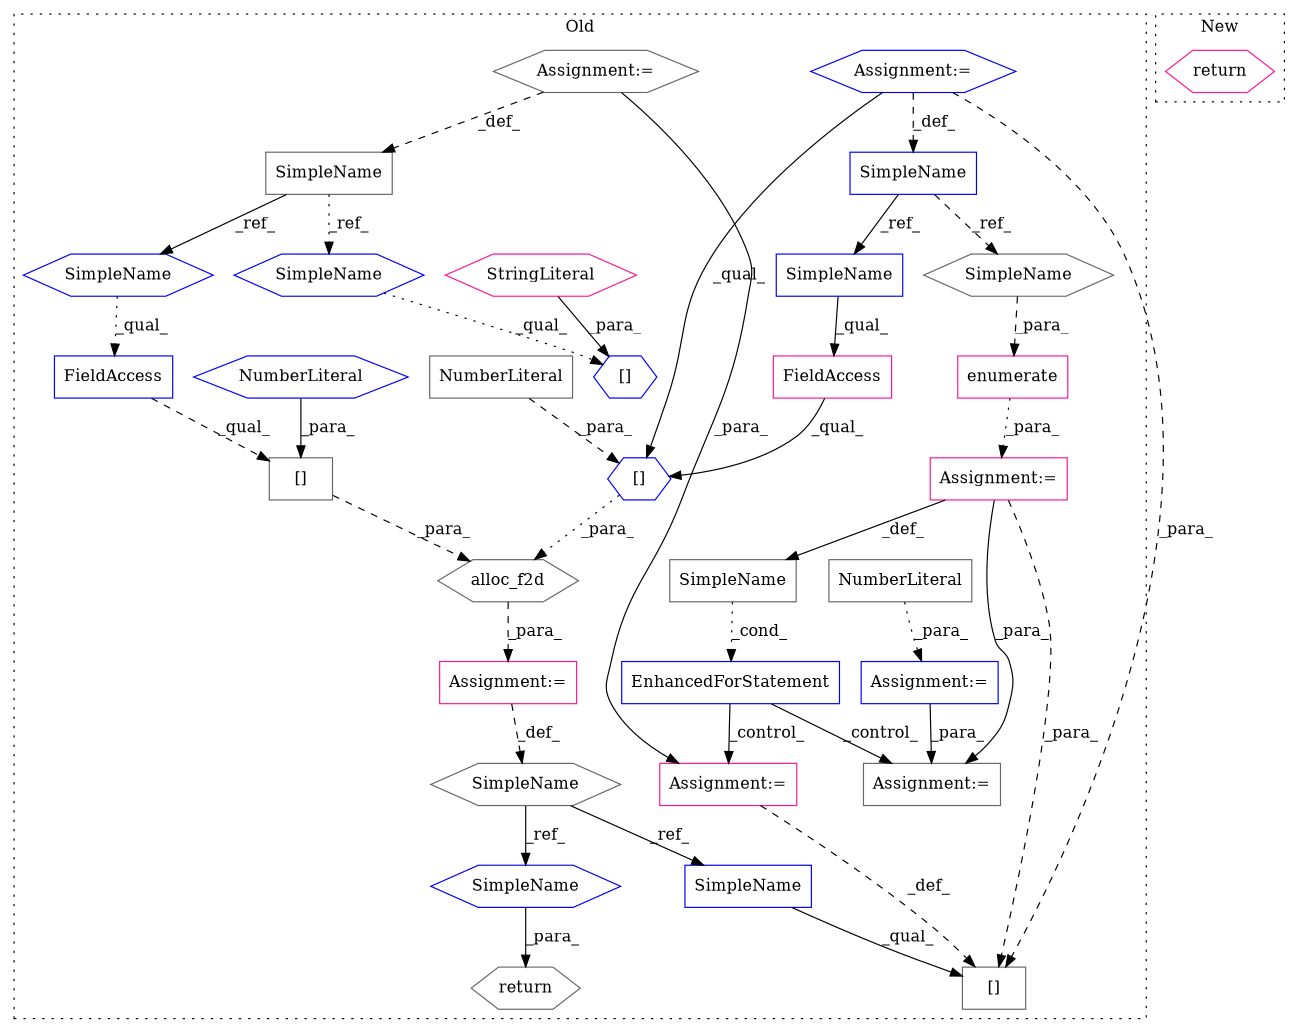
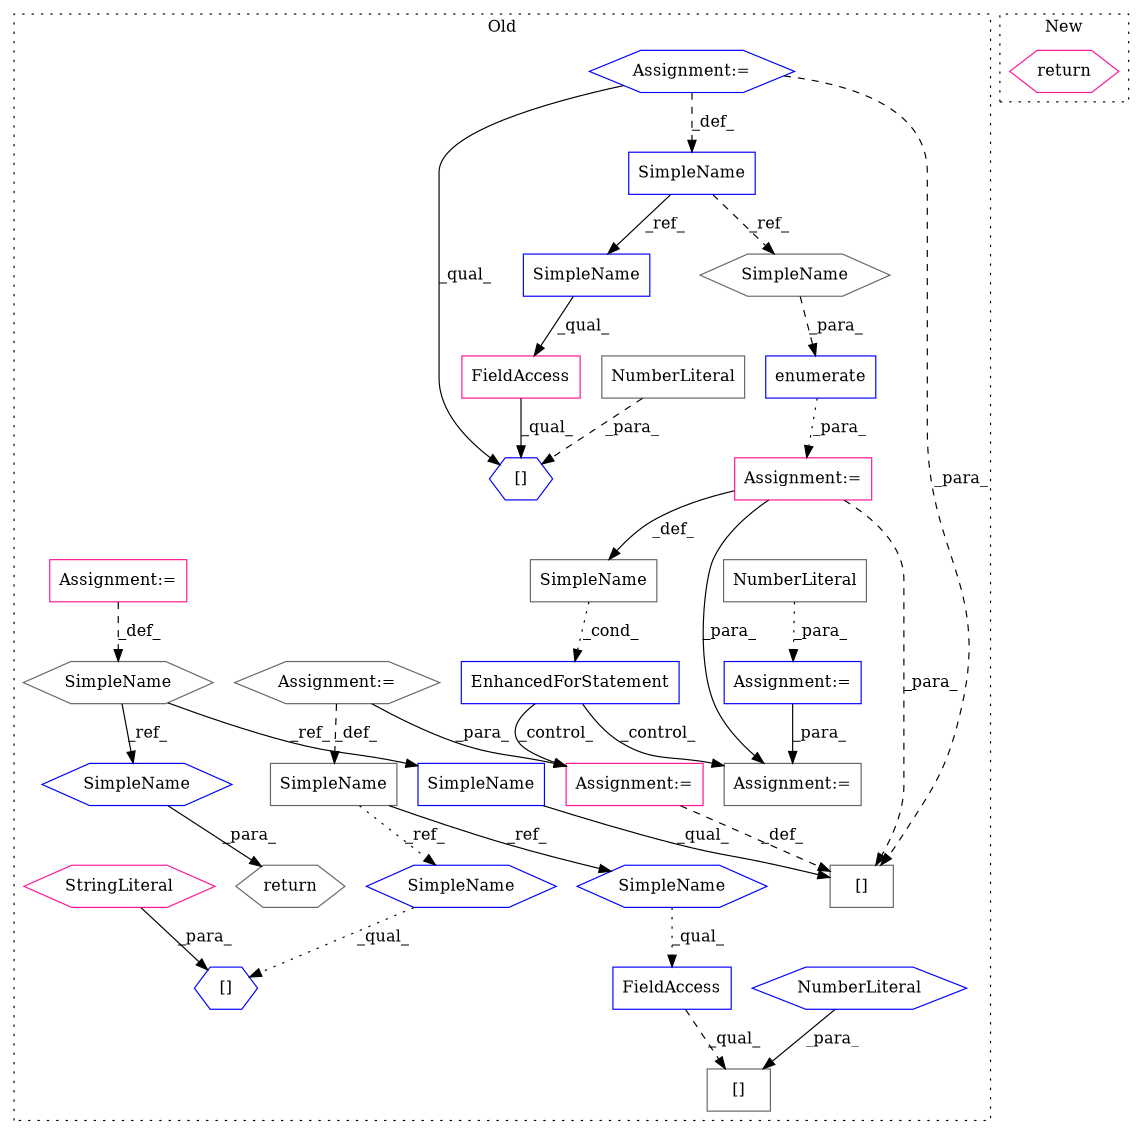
(1013, 377) -> (821, 377)
(508, 581) -> none
